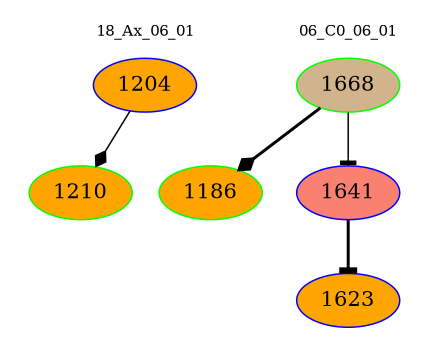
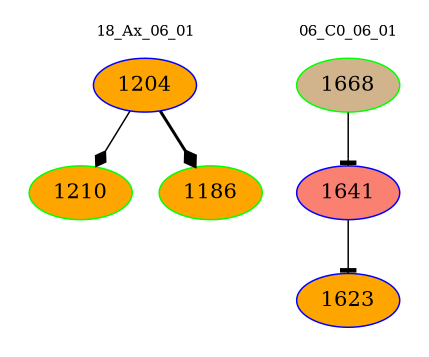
(295, 127) -> (173, 131)
(348, 243) -> (348, 243)
